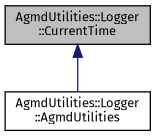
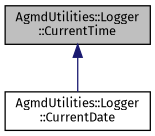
(78, 111) -> (78, 111)
